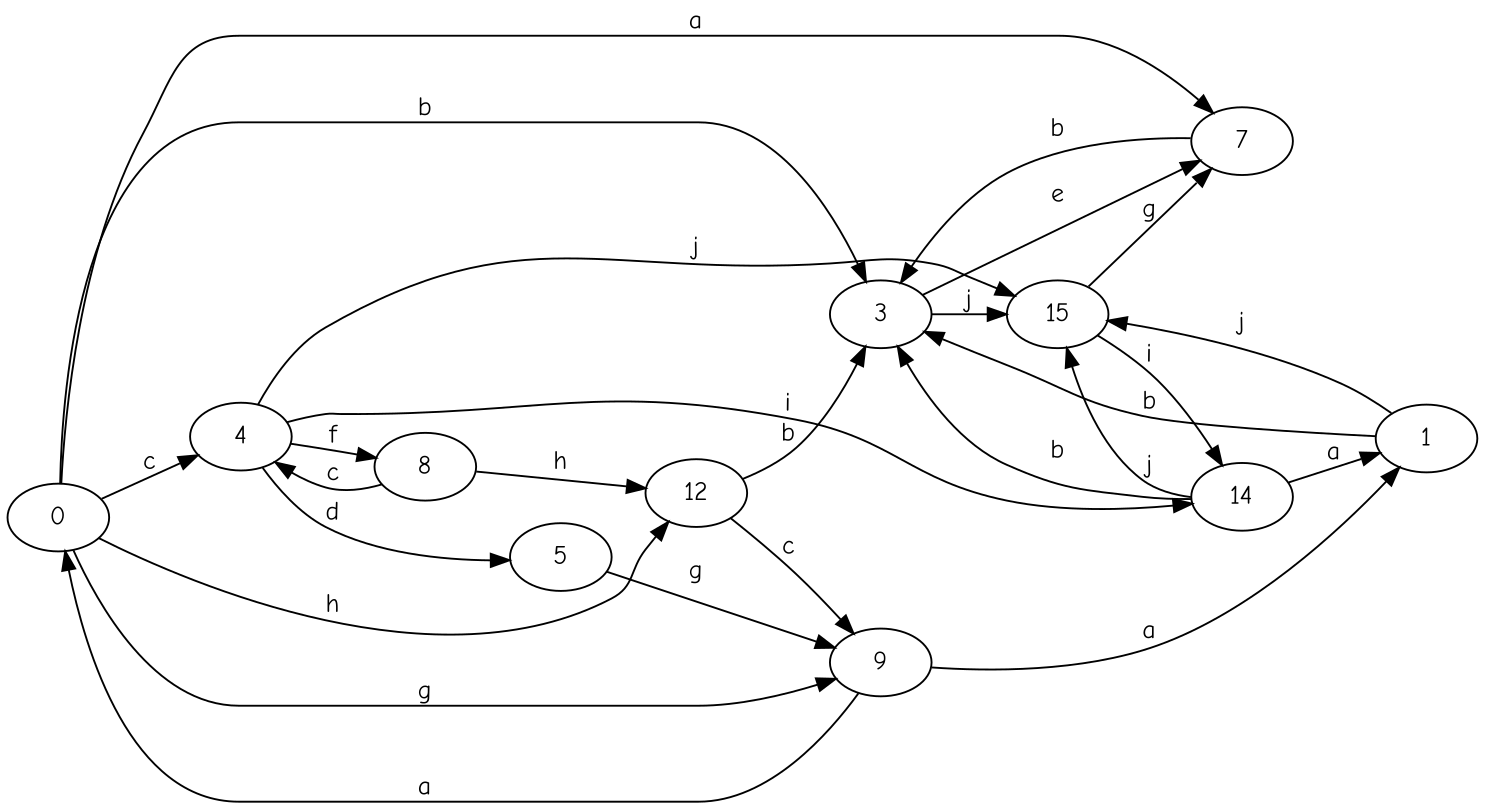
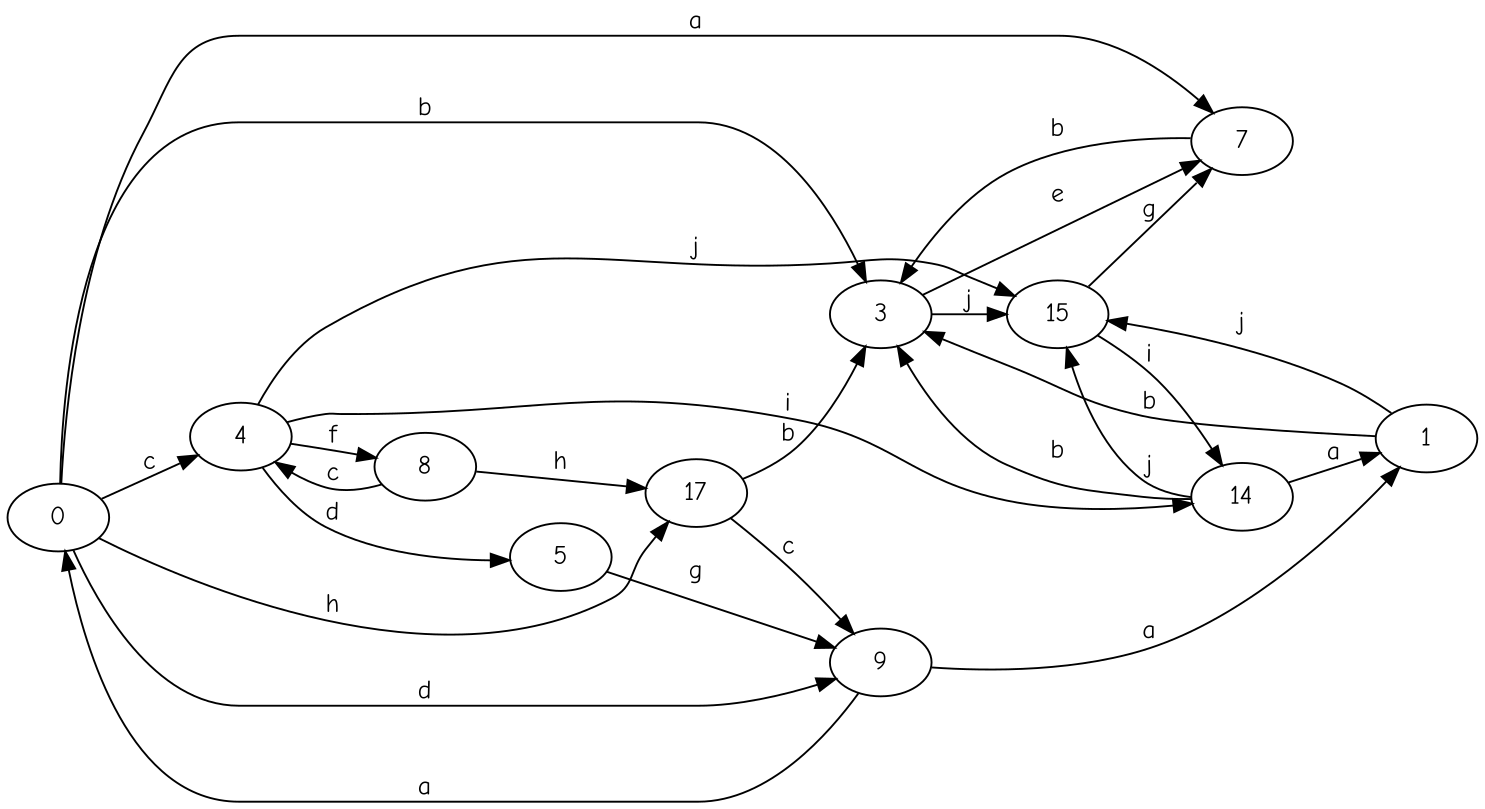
(696, 493) -> (696, 493)
(425, 692) -> (425, 692)
